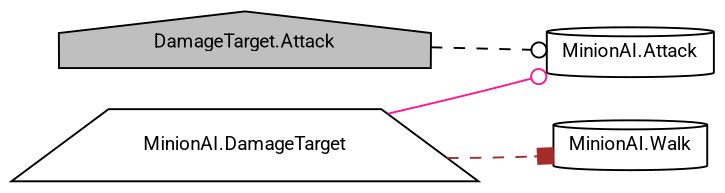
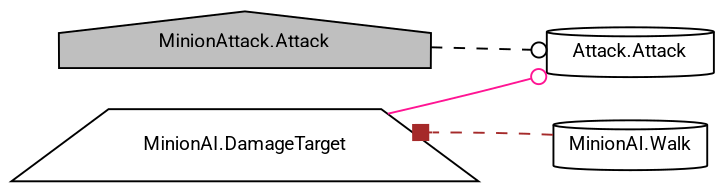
(245, 43) -> (245, 43)
(630, 52) -> (630, 52)
(490, 158) -> (493, 133)
